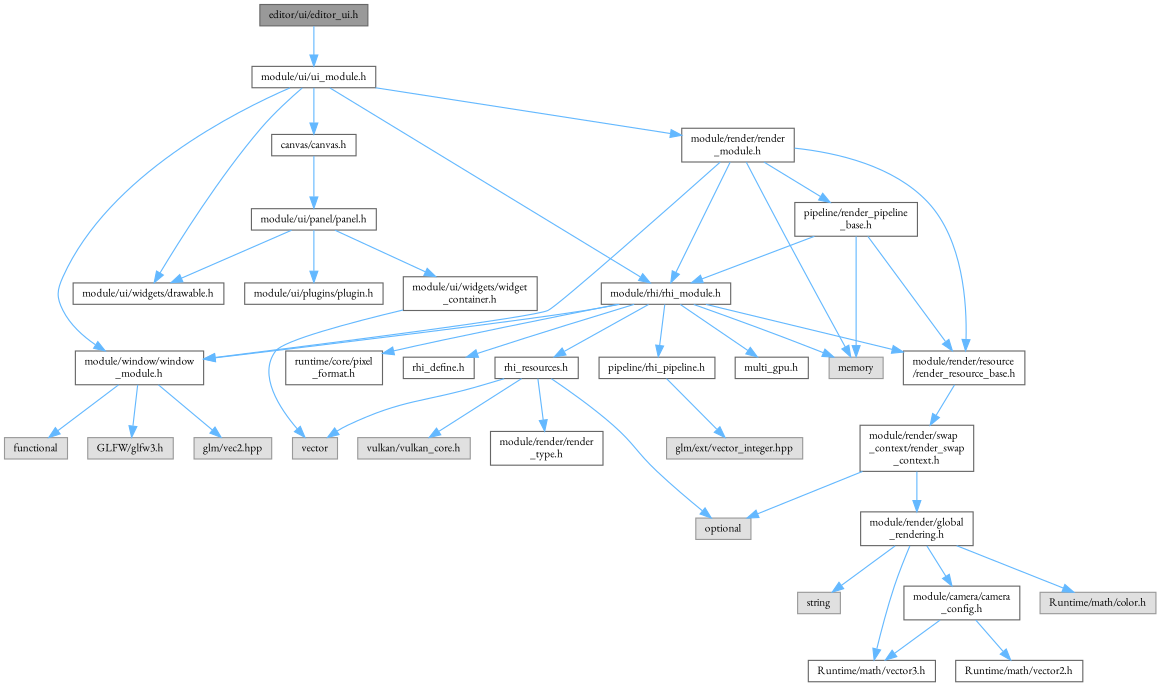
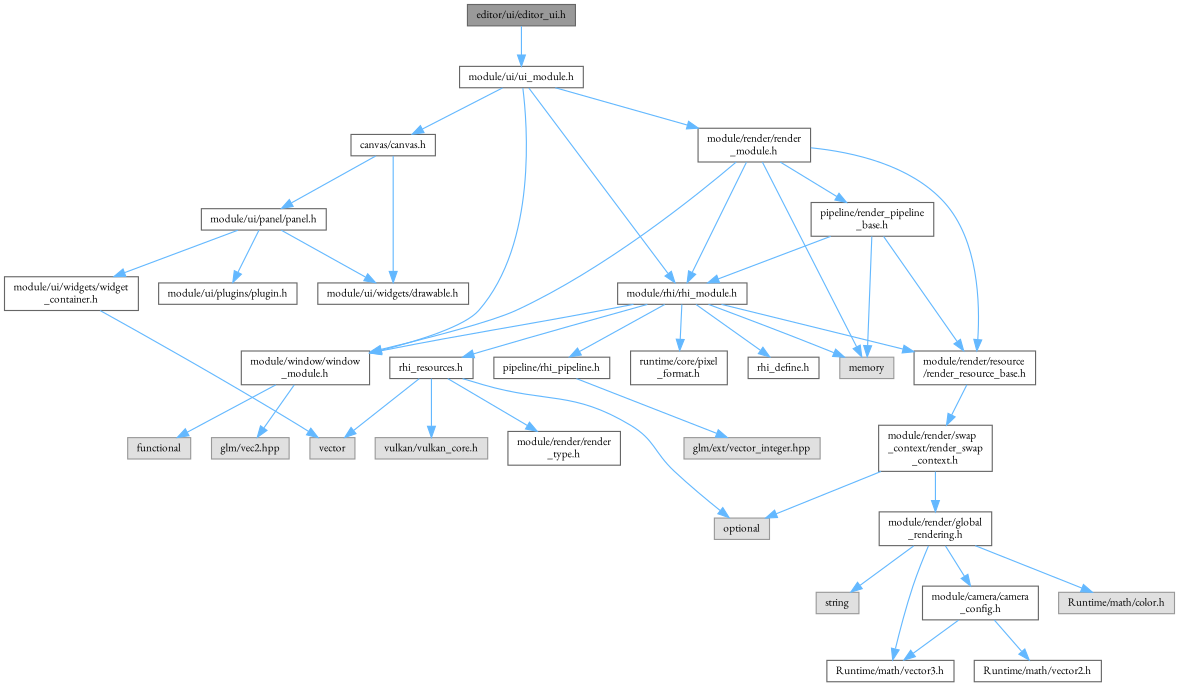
(224, 175) -> (393, 213)
(772, 368) -> none
(130, 448) -> none
